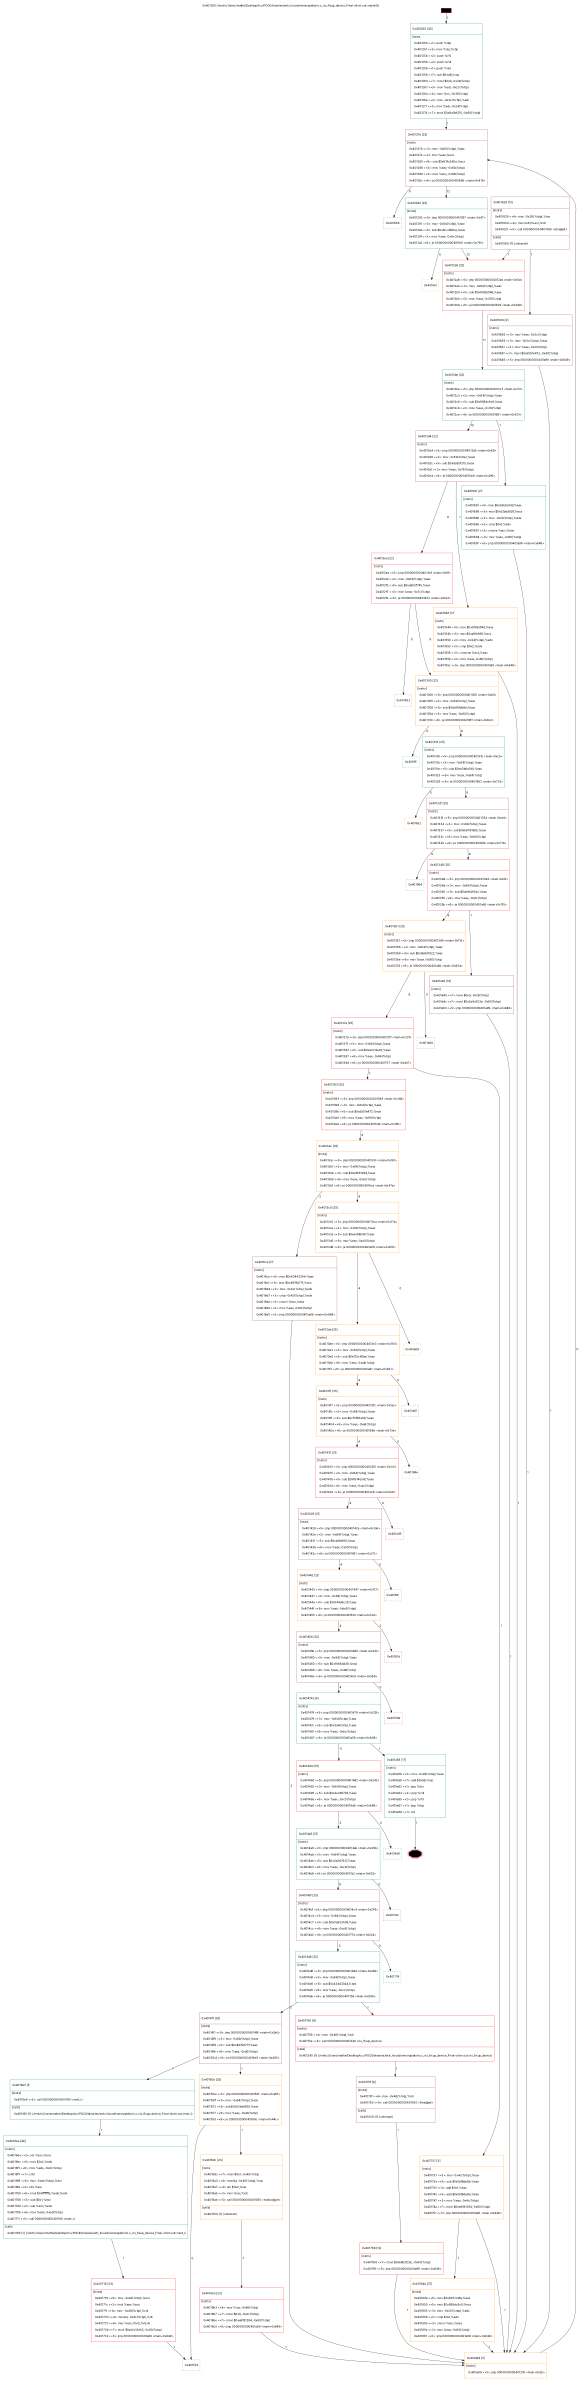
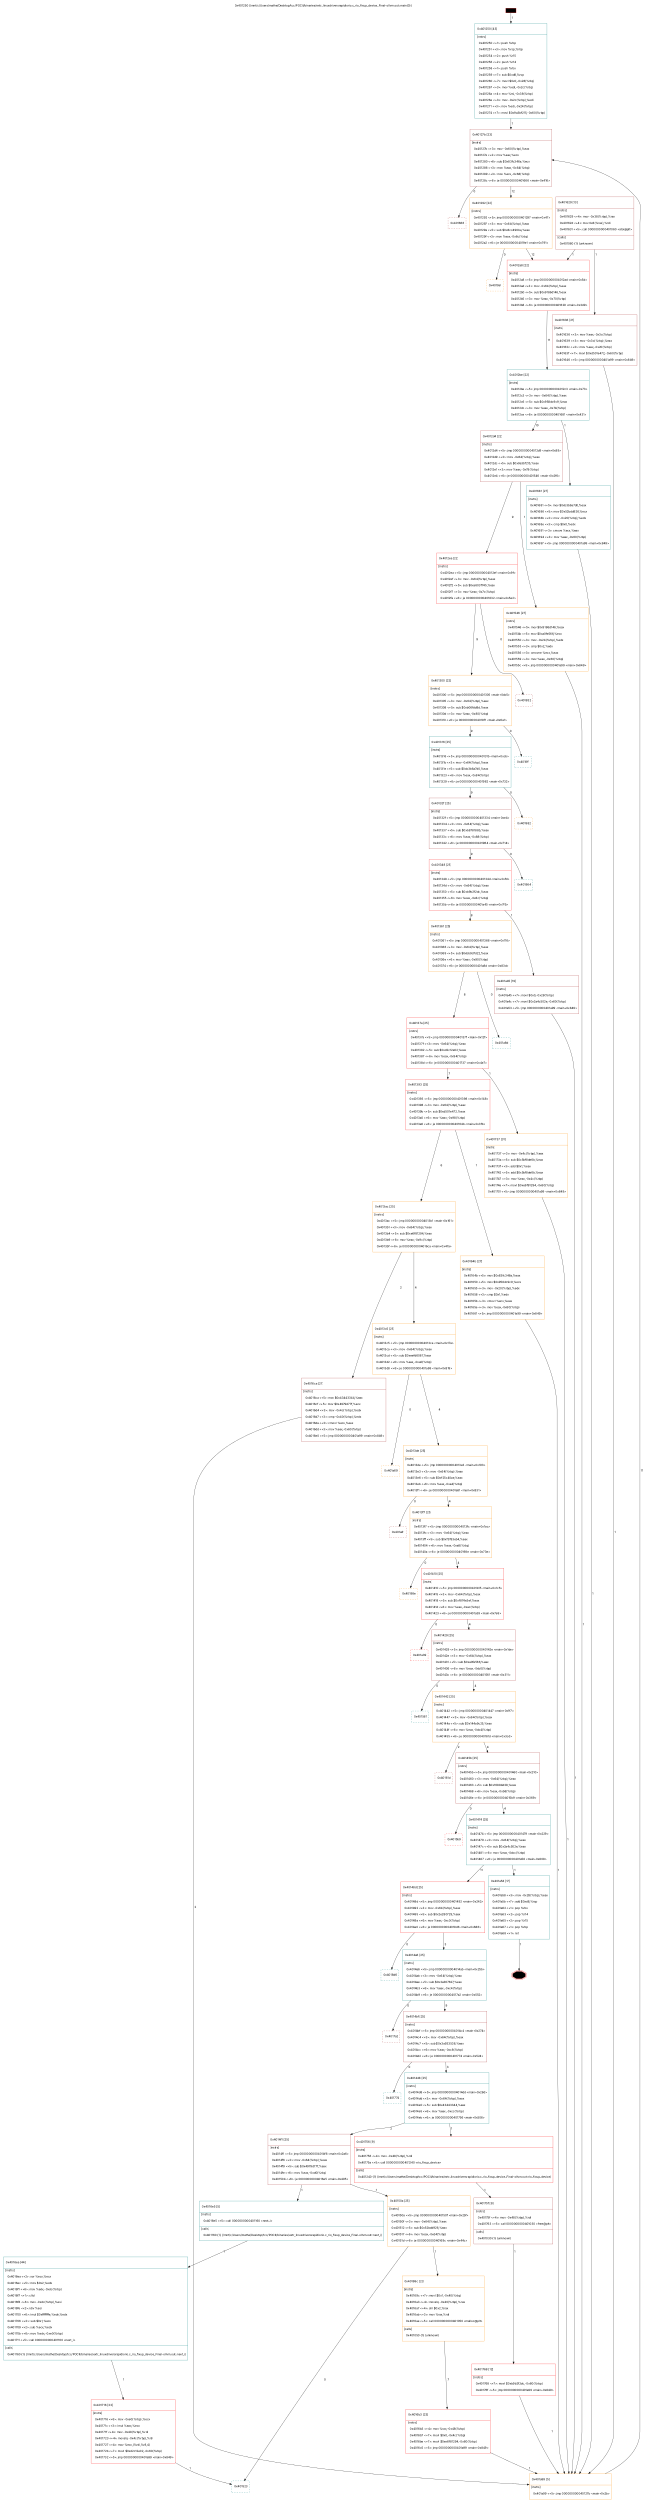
(446, 223) -> (511, 223)
(457, 2248) -> (474, 1192)
